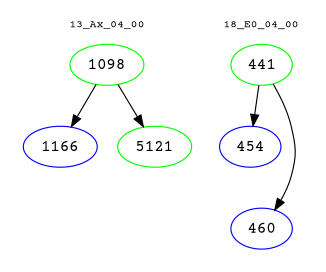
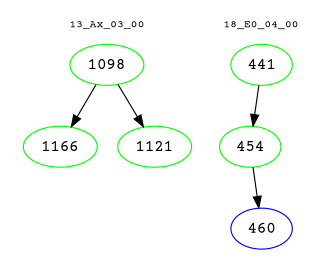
(107, 24) -> (107, 24)
(294, 141) -> (255, 182)
(60, 147) -> (60, 147)
(155, 147) -> (155, 147)
(250, 147) -> (250, 147)
